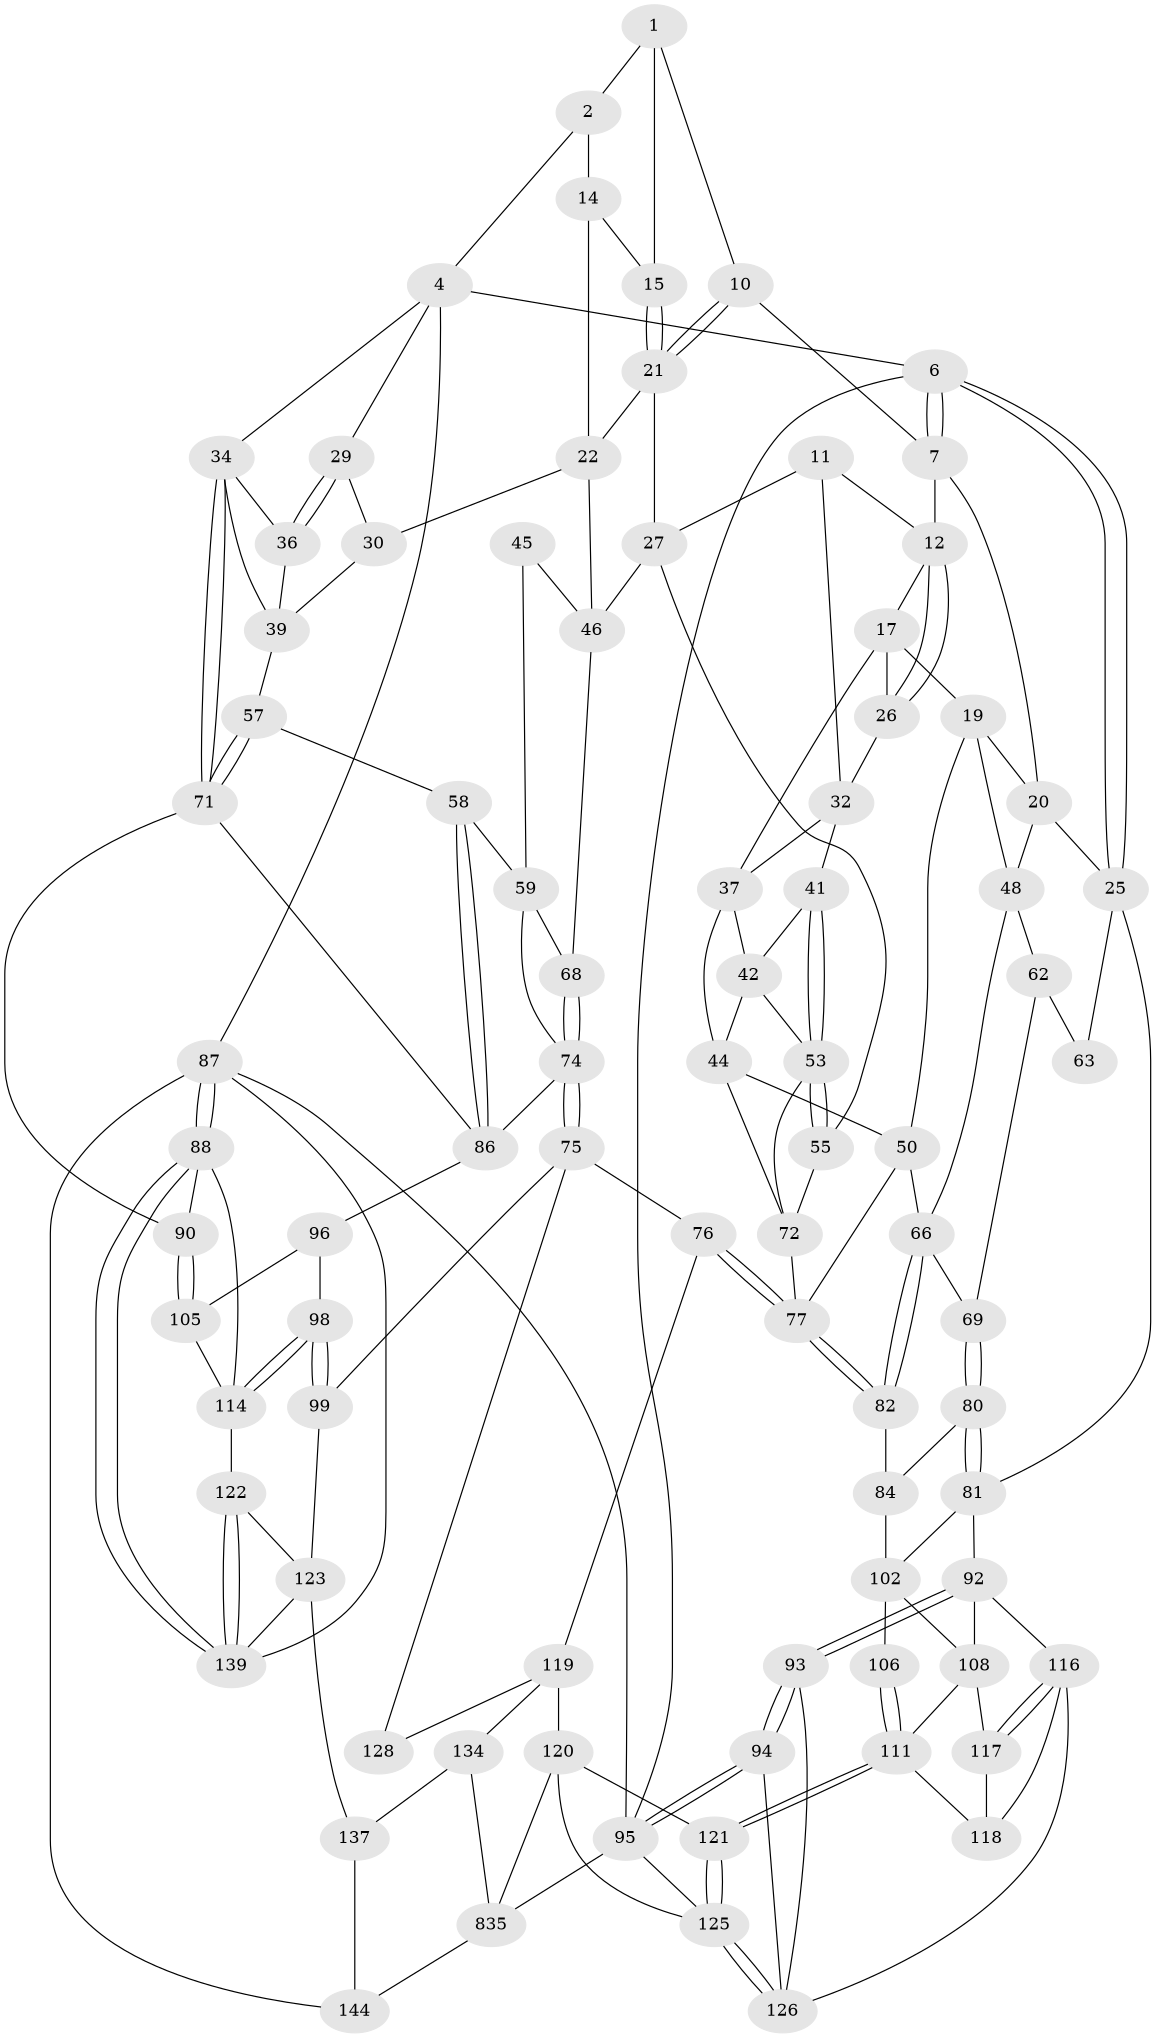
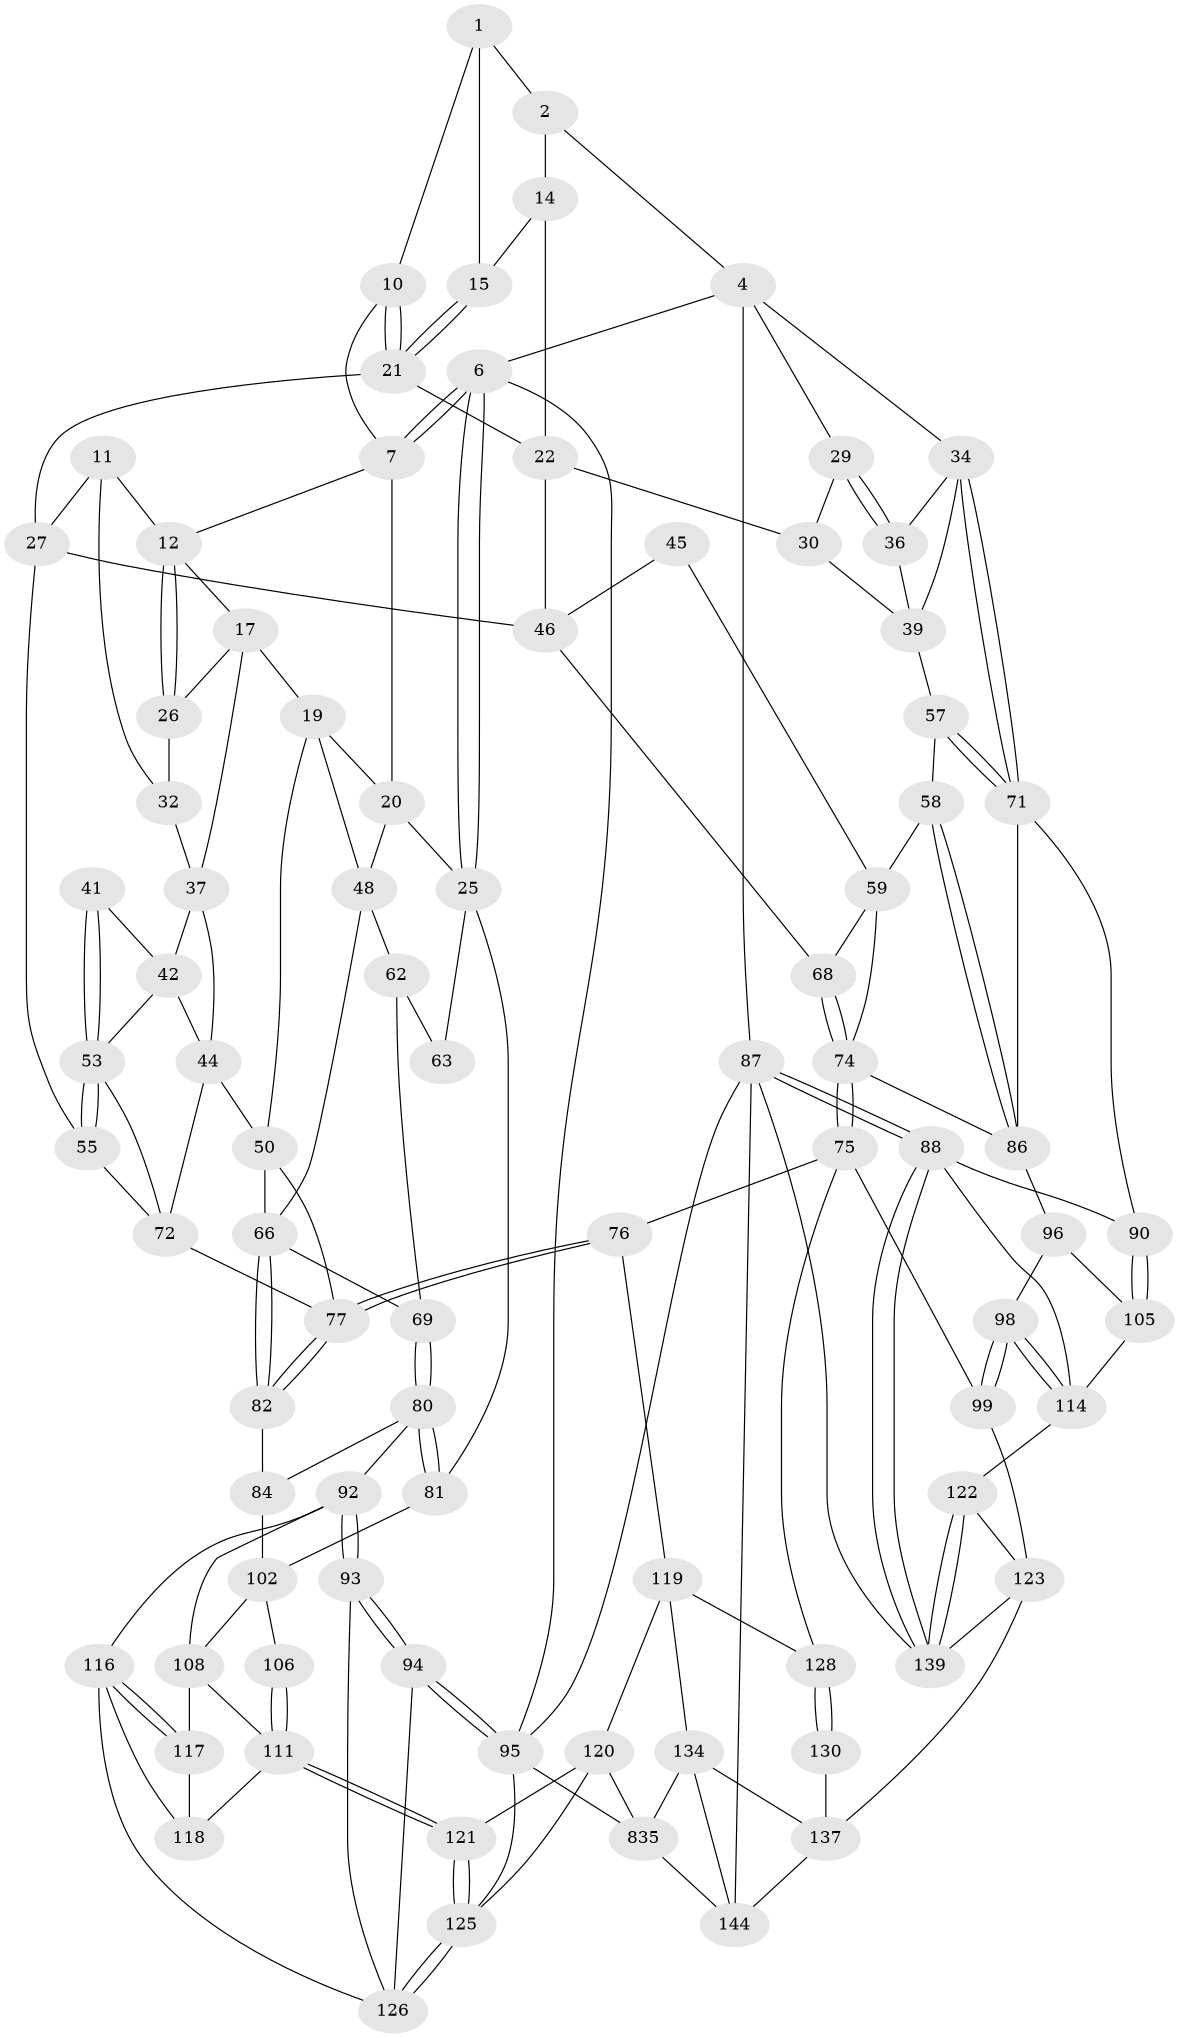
(827, 852) -> none
(974, 1537) -> (386, 1450)
none -> (826, 1752)
none -> (712, 1839)
